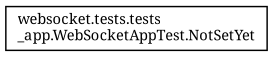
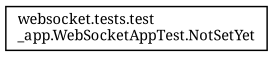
(136, 28) -> (136, 28)
